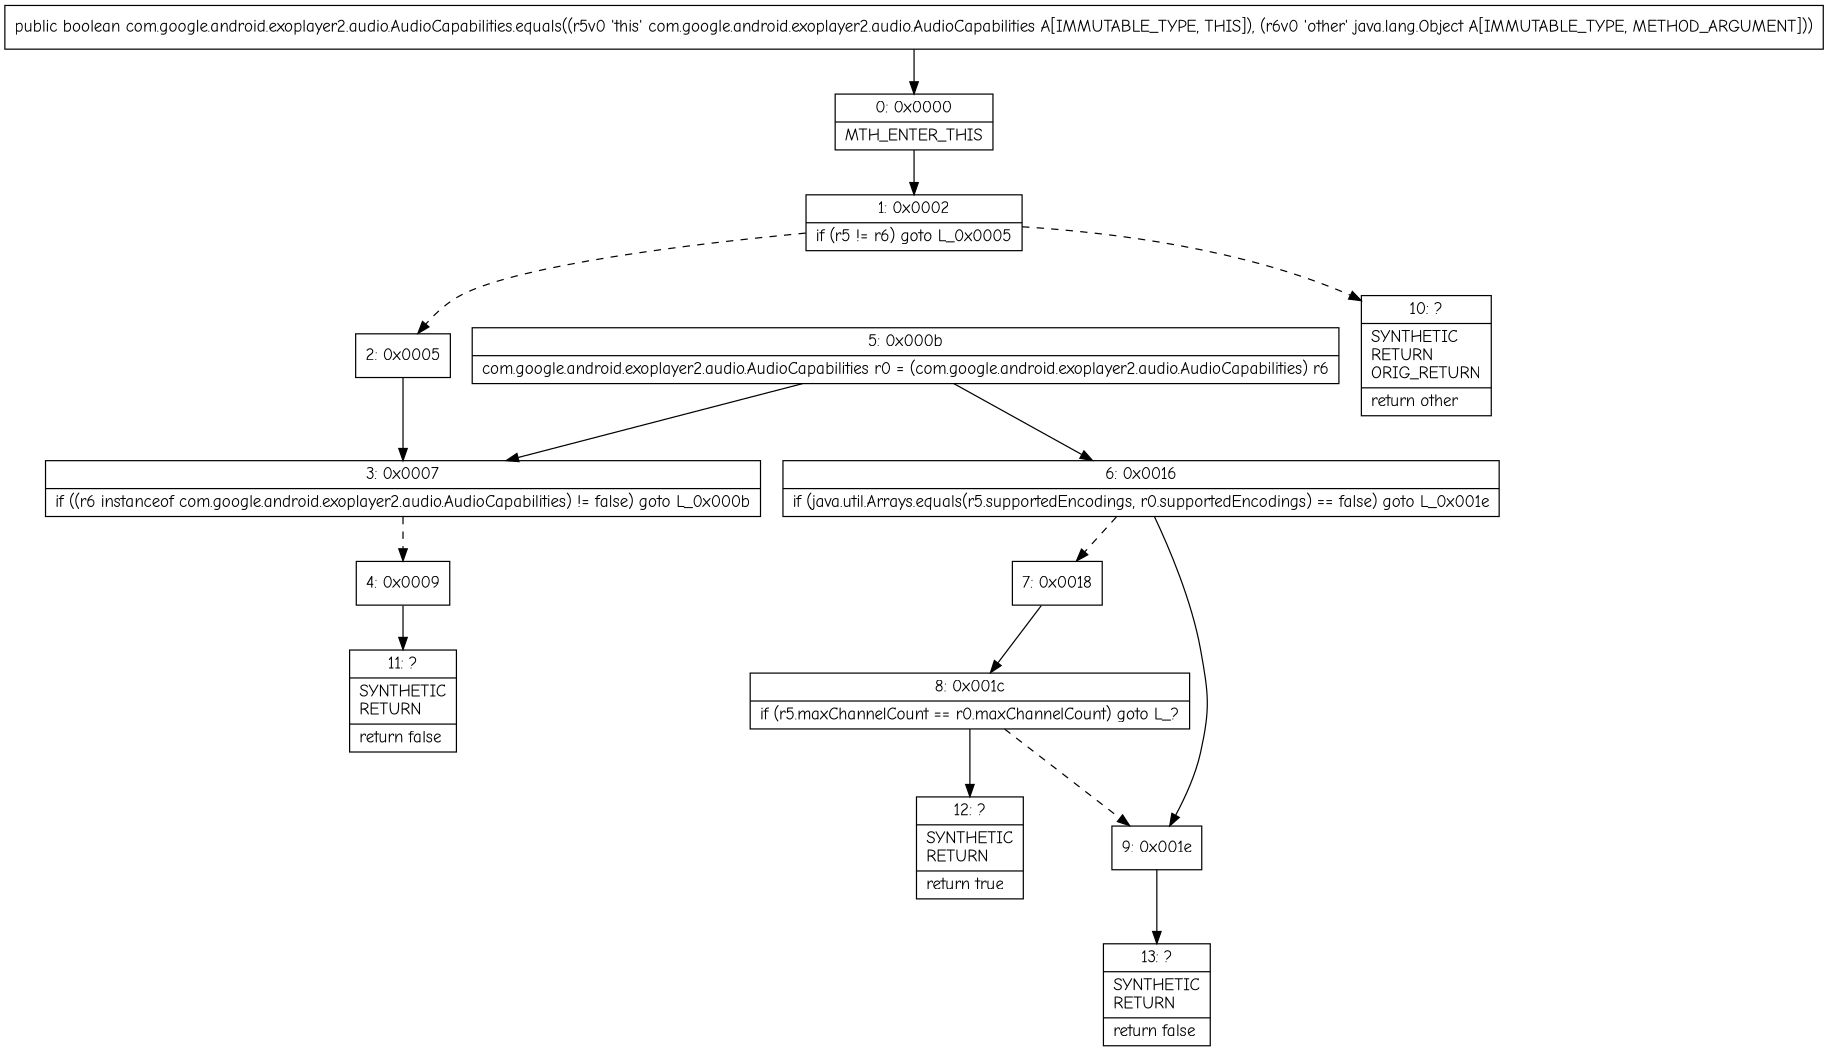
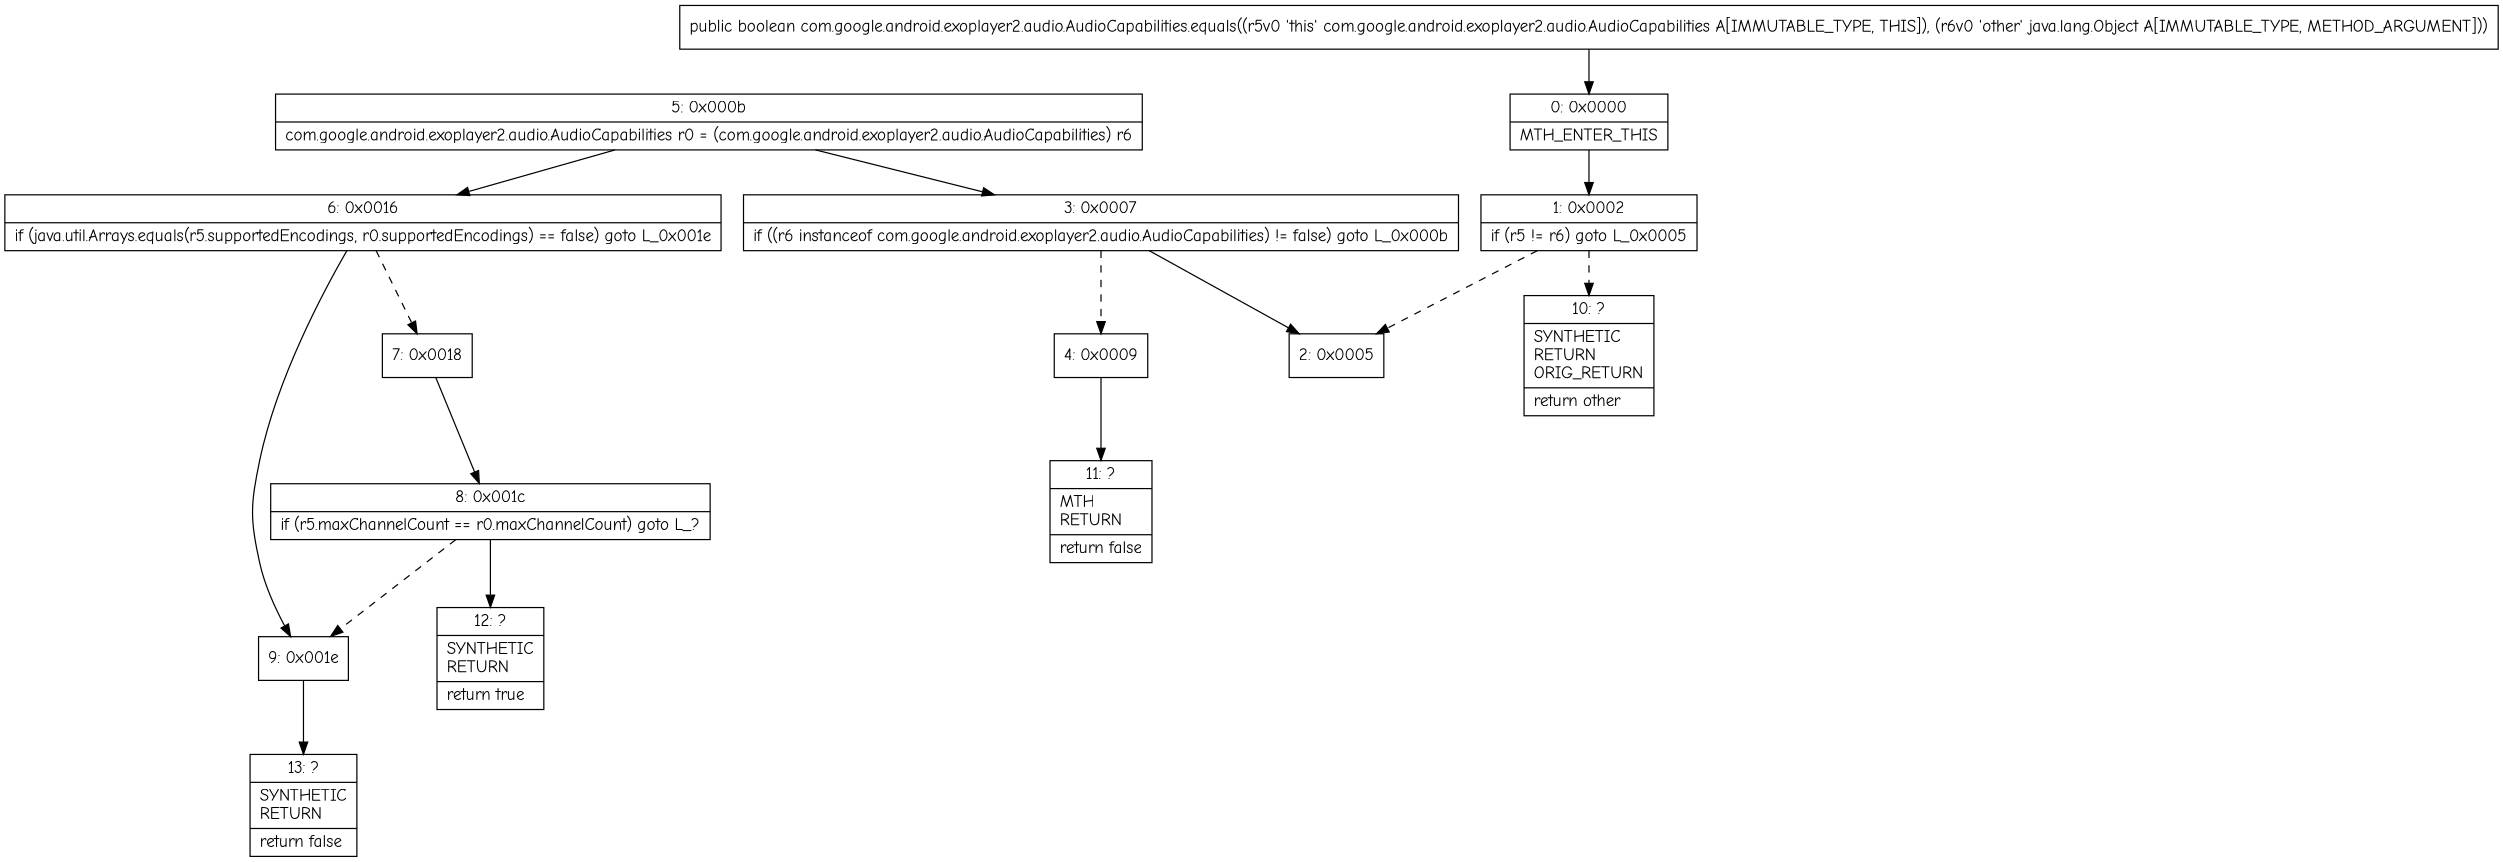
(403, 413) -> (1219, 289)
(403, 691) -> (1077, 502)
